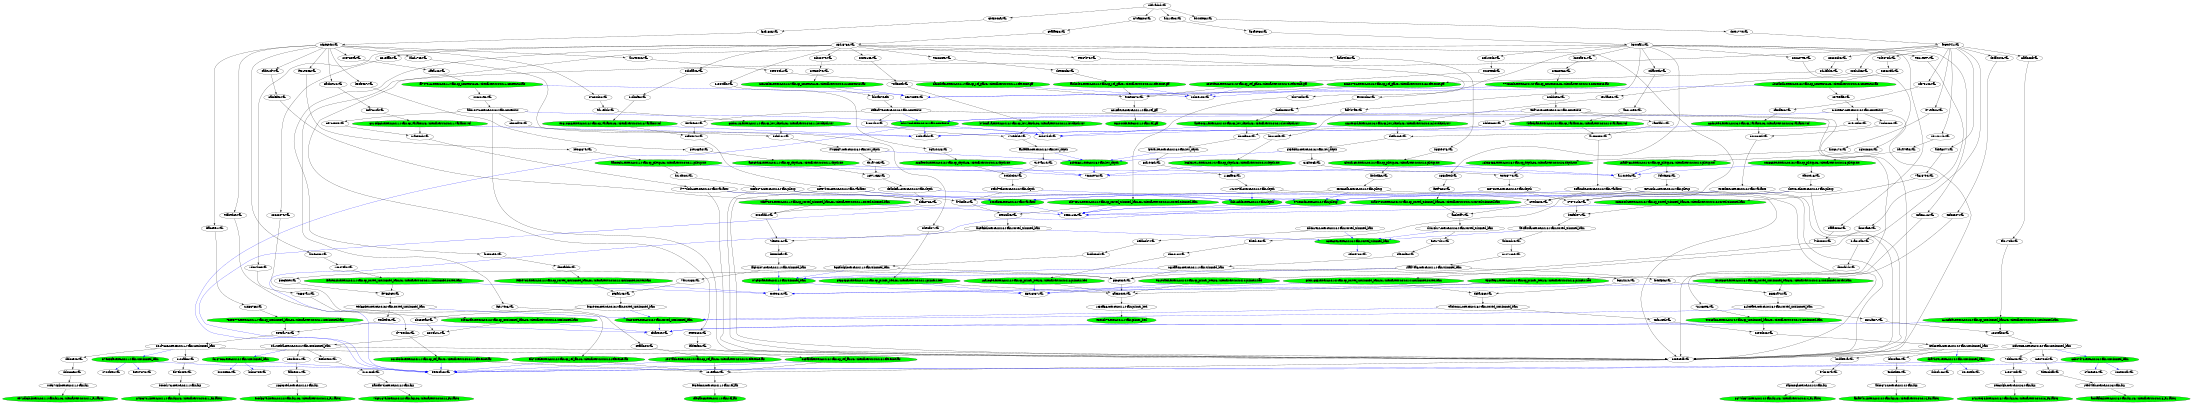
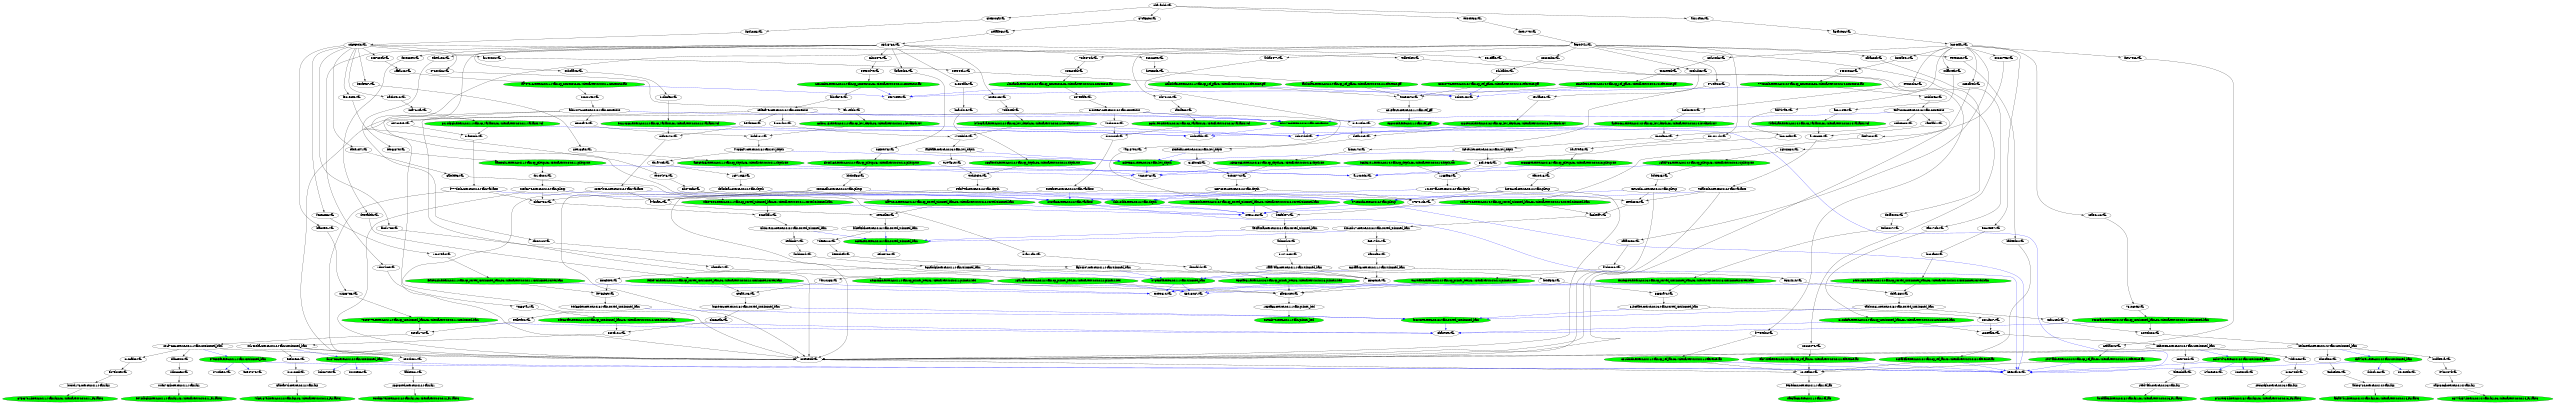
(880, 98) -> (839, 98)
(771, 228) -> (779, 221)
